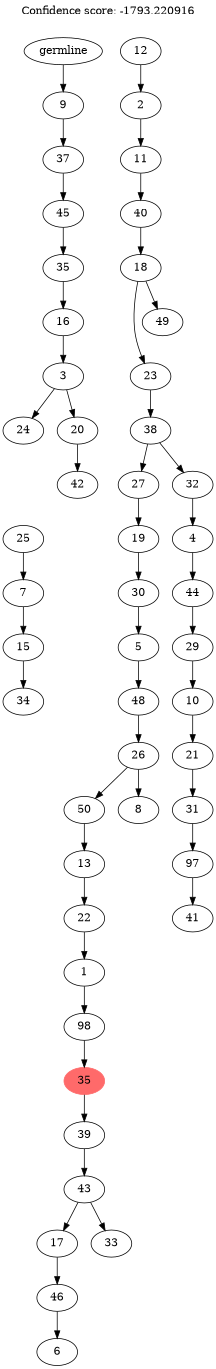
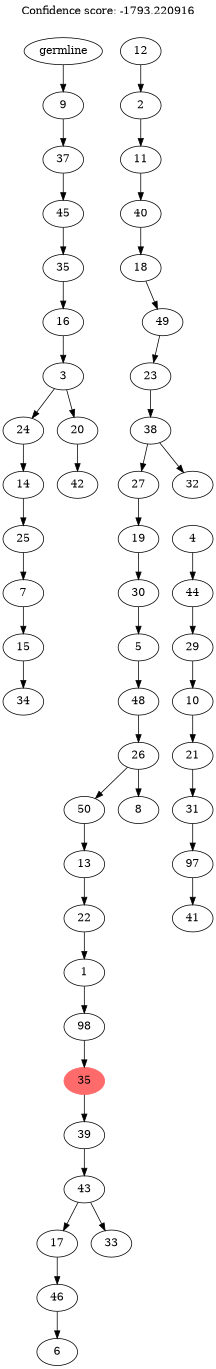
(134, 319) -> (157, 345)
none -> (23, 485)
(193, 508) -> none
